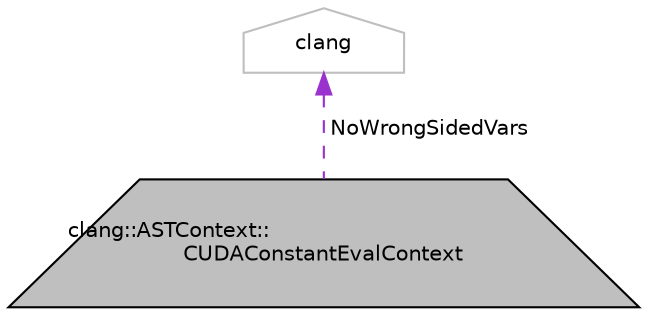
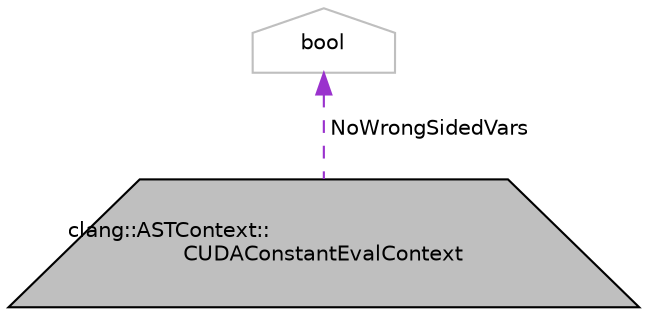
(324, 44) -> (324, 44)
